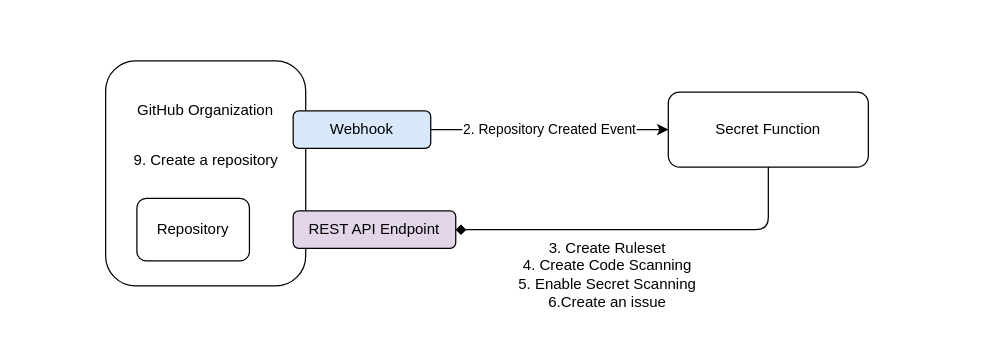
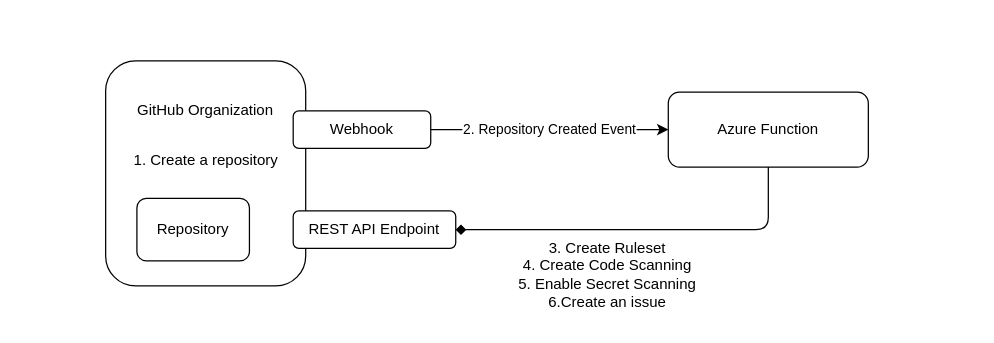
(362, 129) -> (362, 129)
(768, 129) -> (768, 129)
(206, 161) -> (206, 161)
(374, 229) -> (374, 229)
